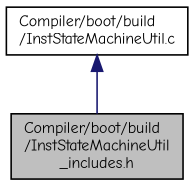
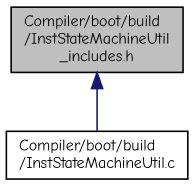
(97, 93) -> (97, 110)
